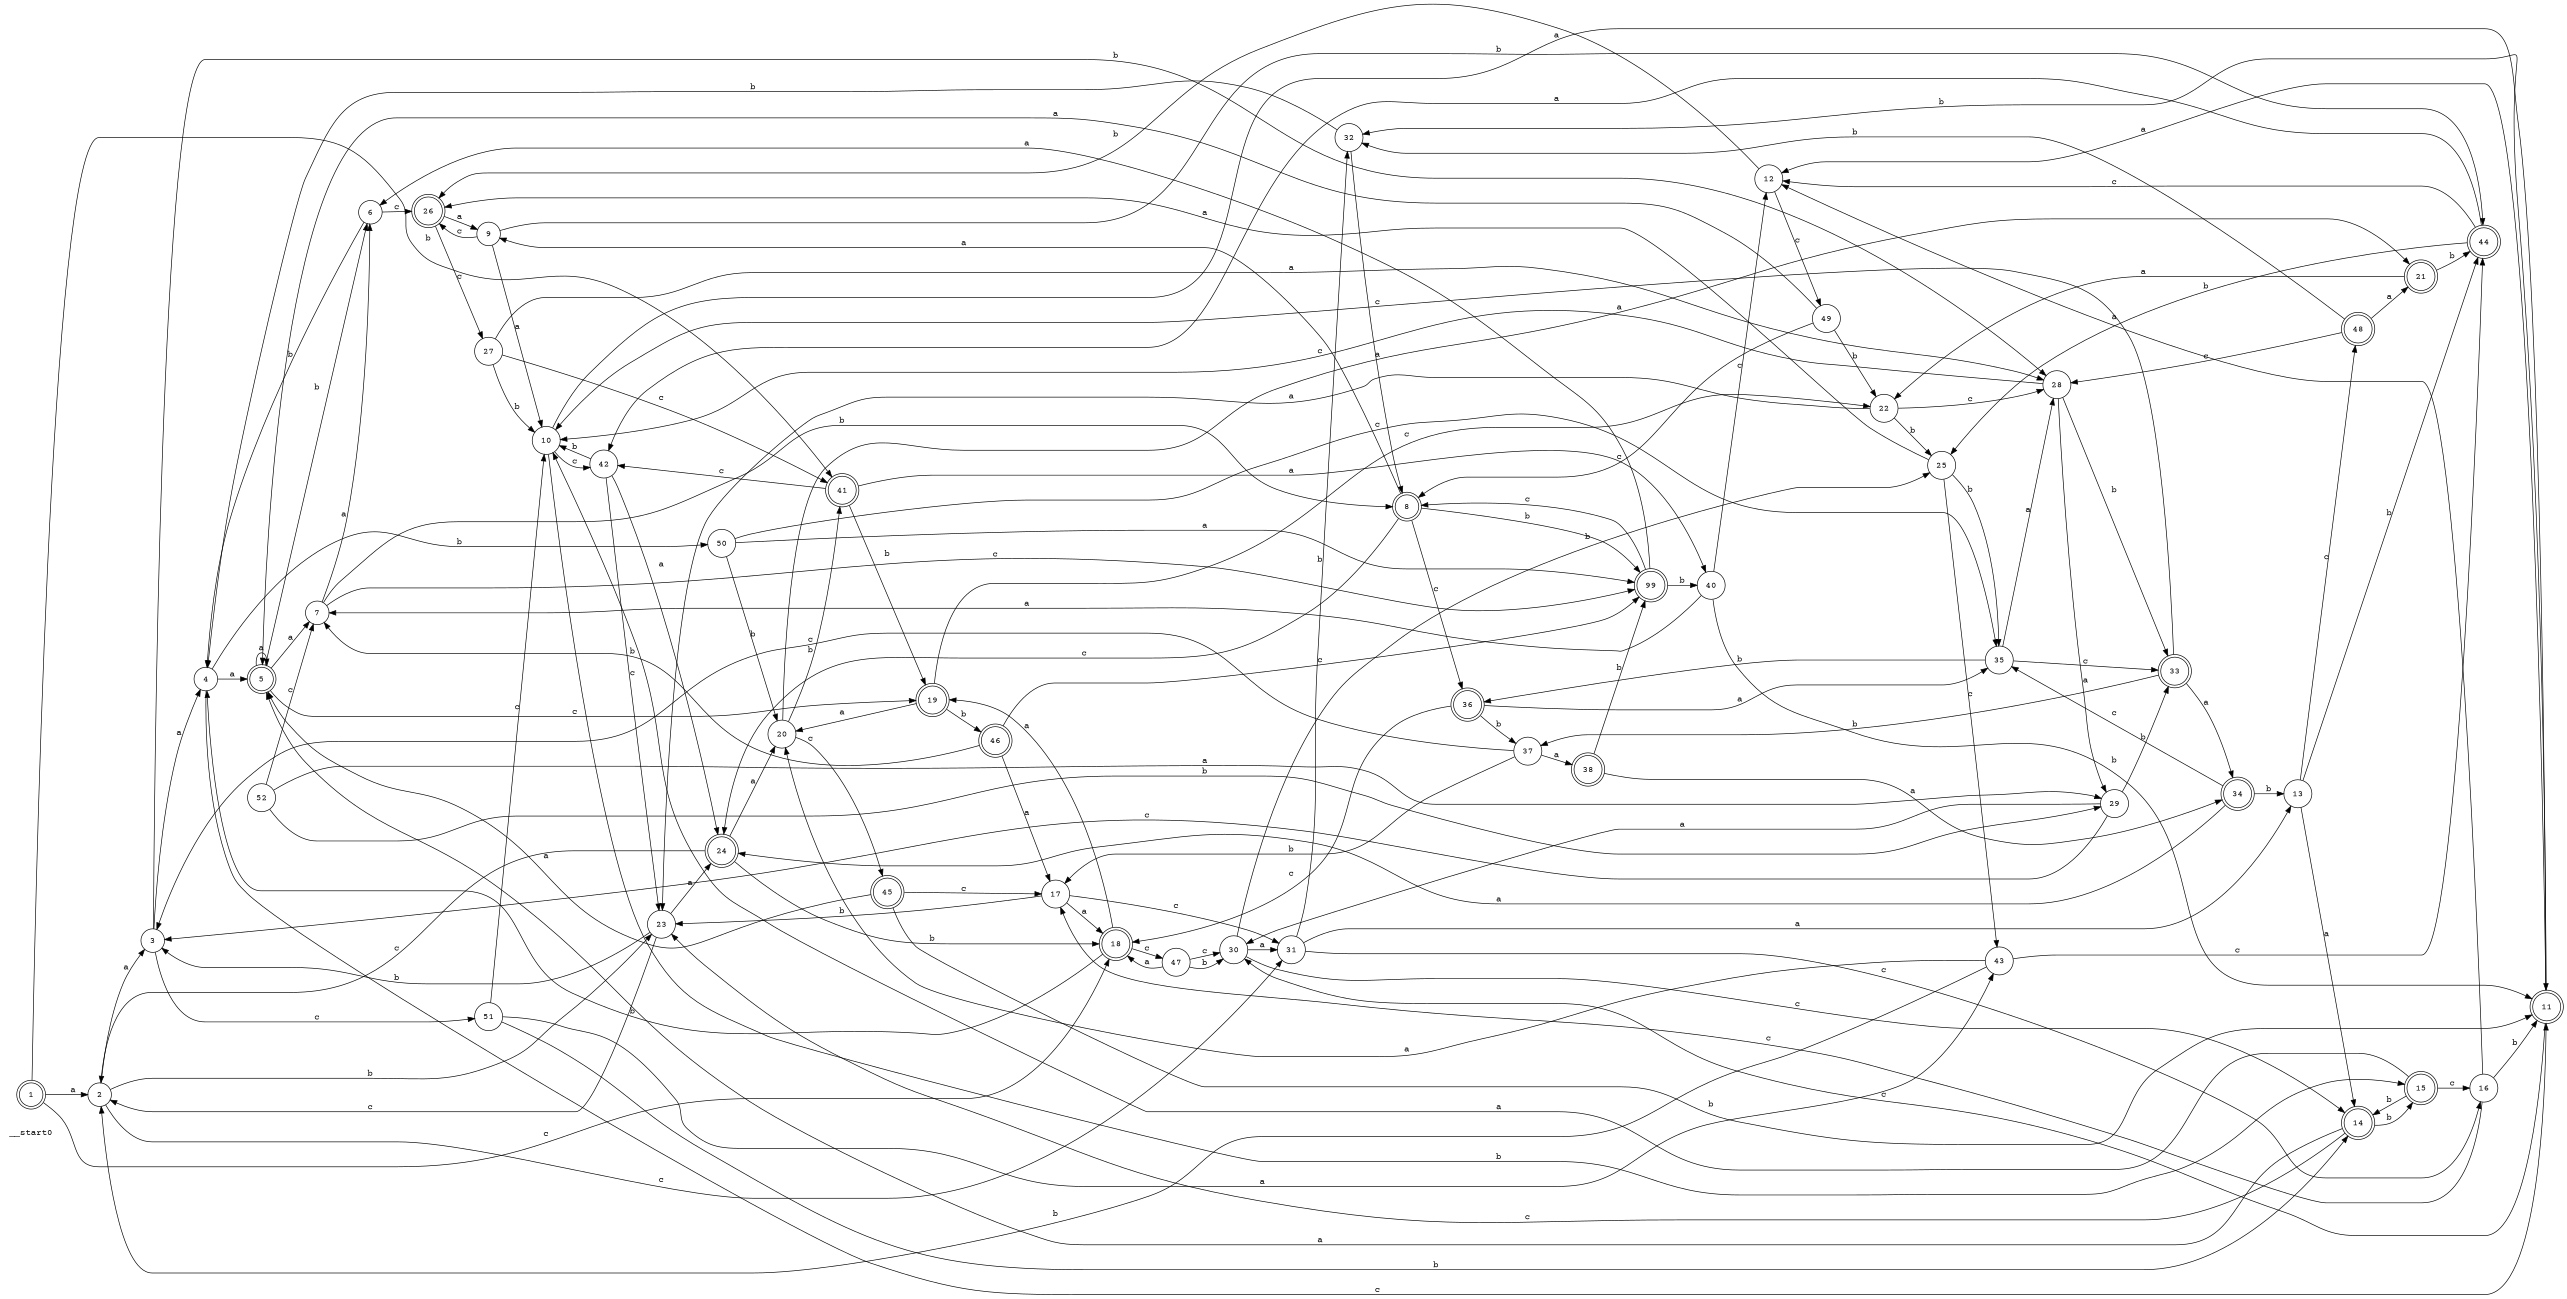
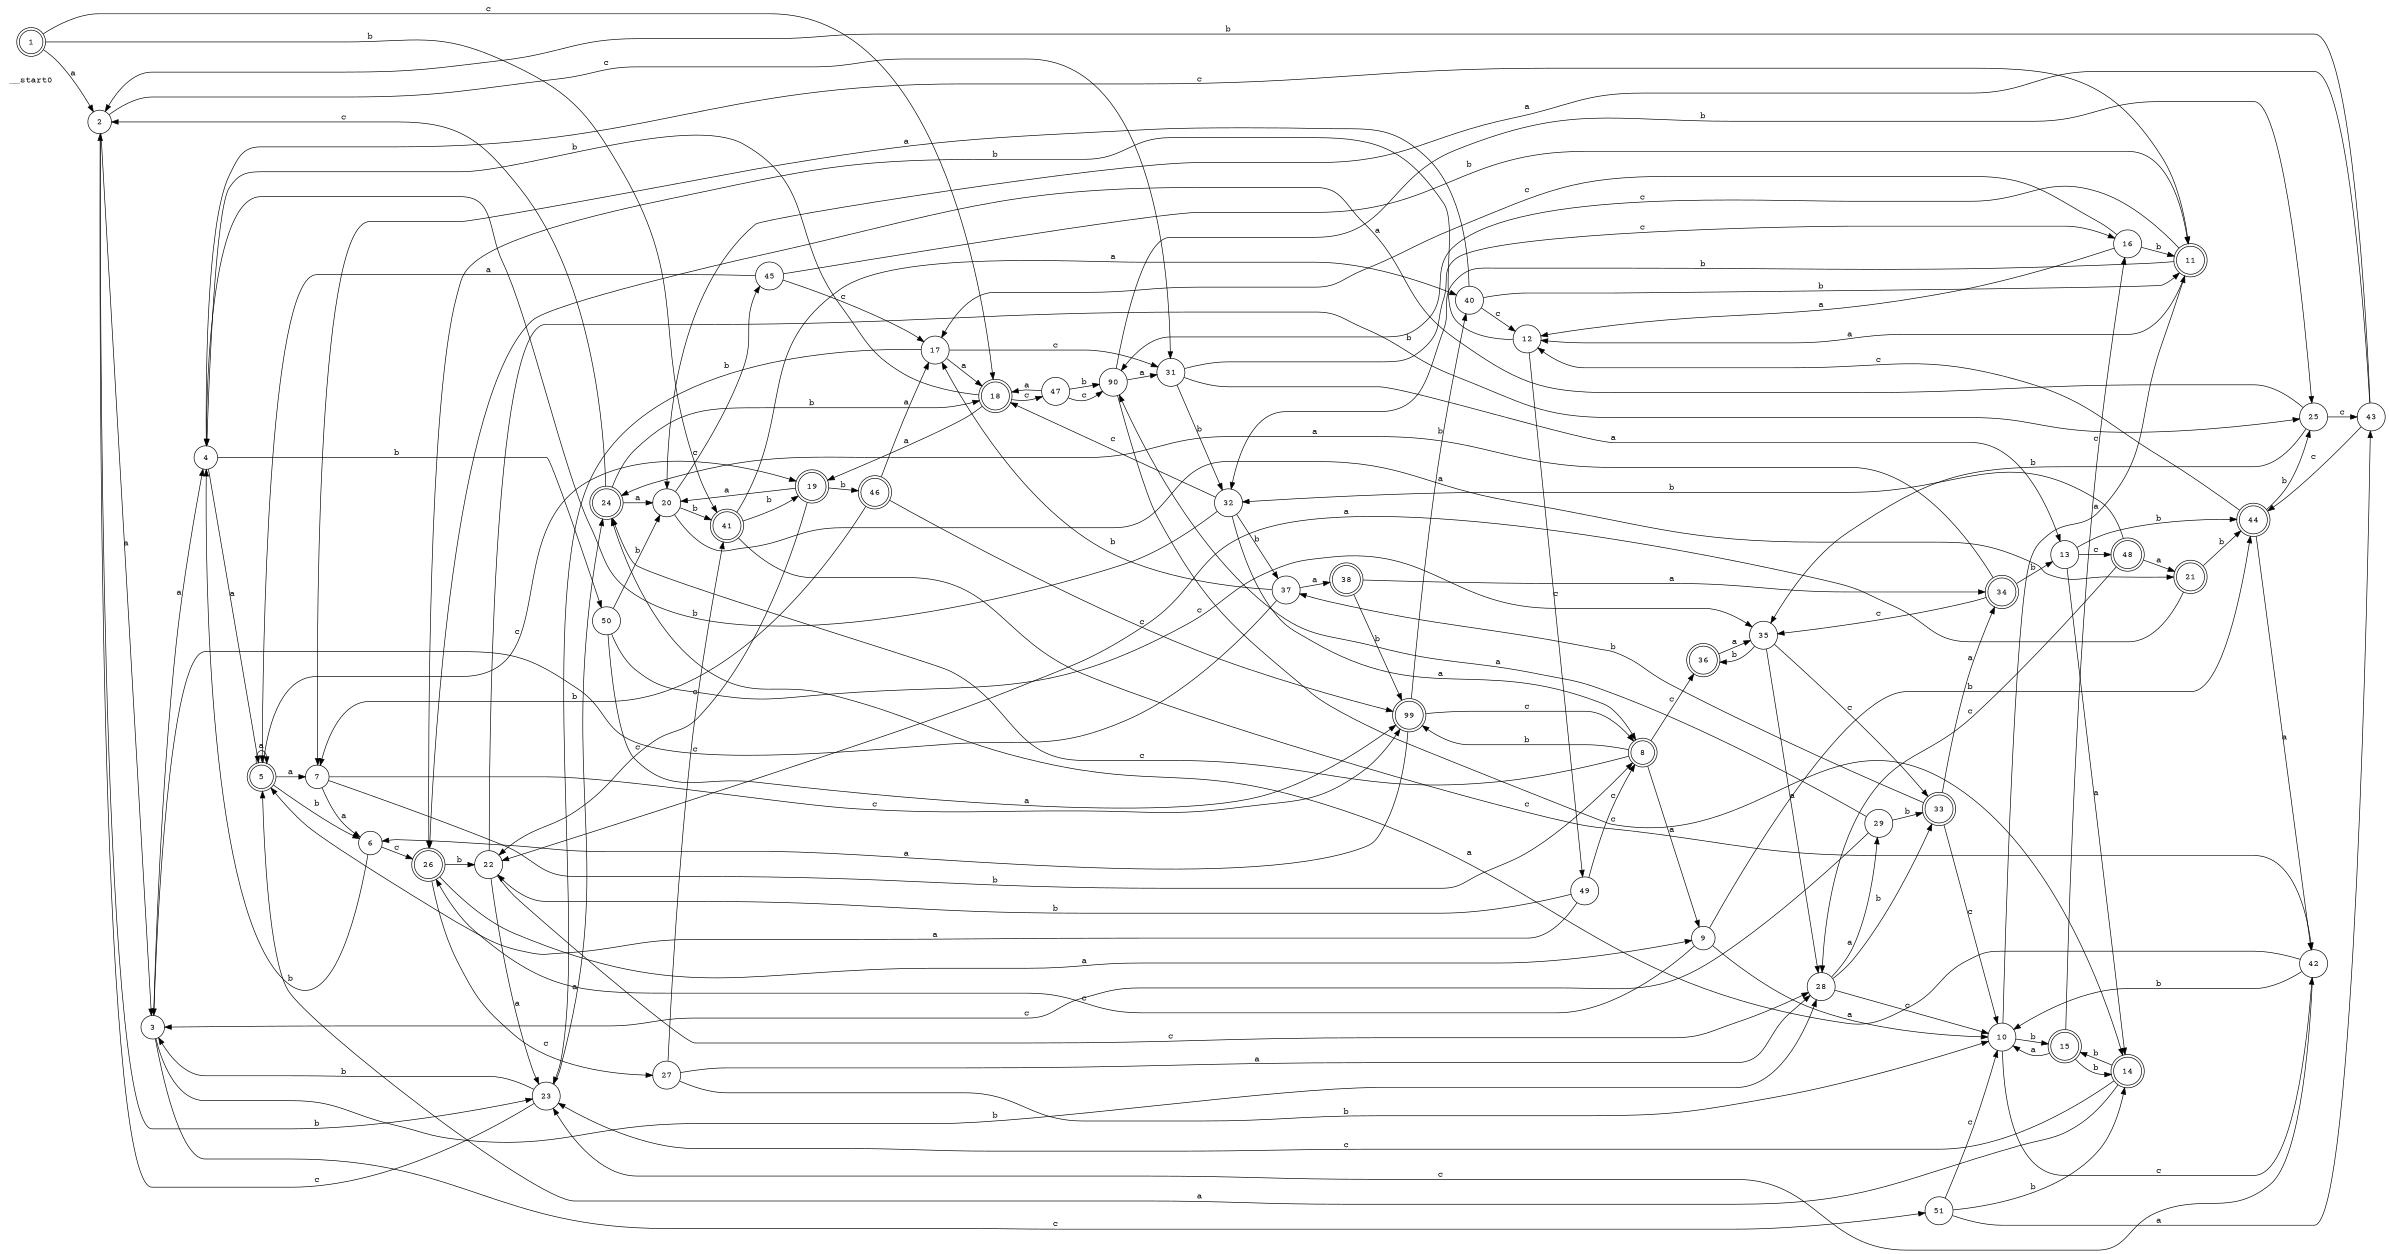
(1495, 728) -> (1255, 544)
(262, 798) -> none
(1319, 864) -> (1116, 451)
none -> (456, 865)
(887, 892) -> (769, 276)
(1234, 950) -> (1113, 382)
